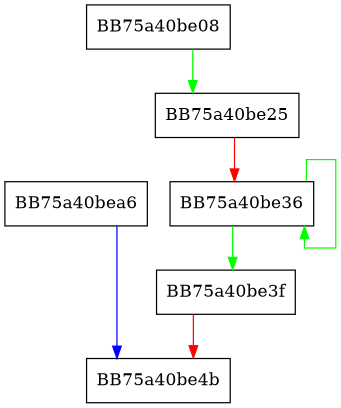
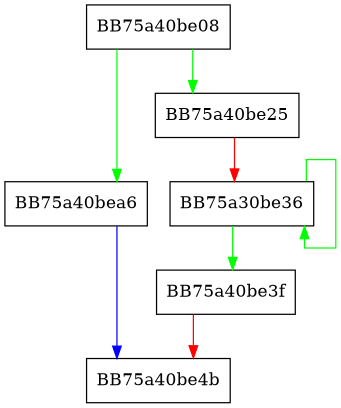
none -> (117, 109)
(242, 204) -> (242, 204)
